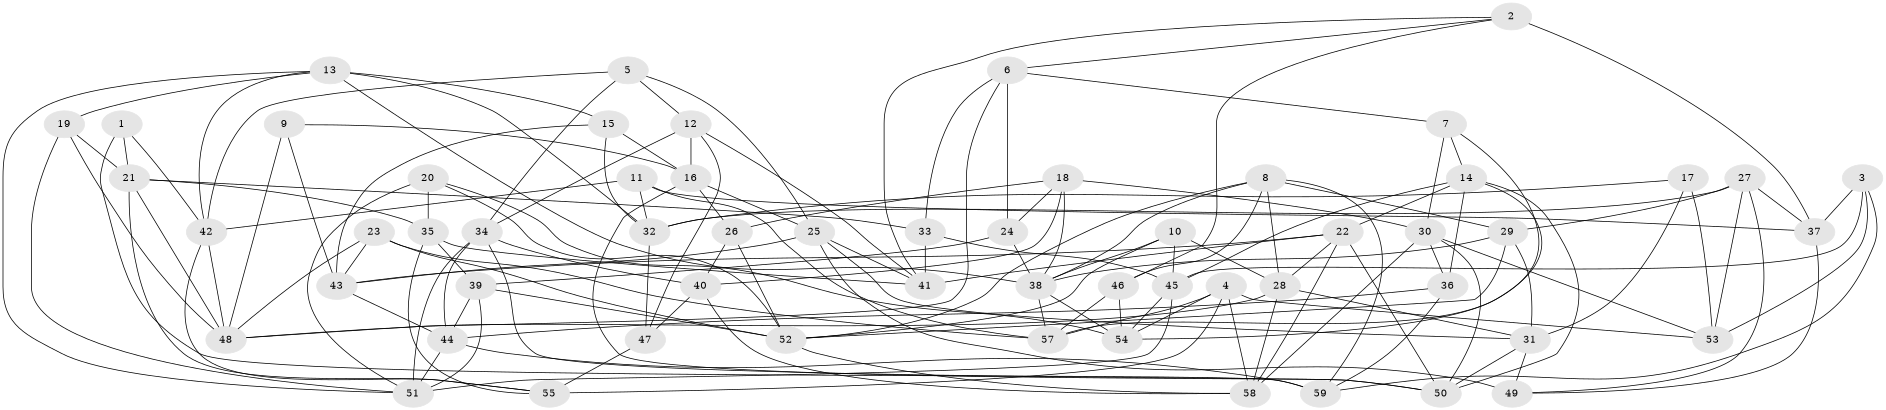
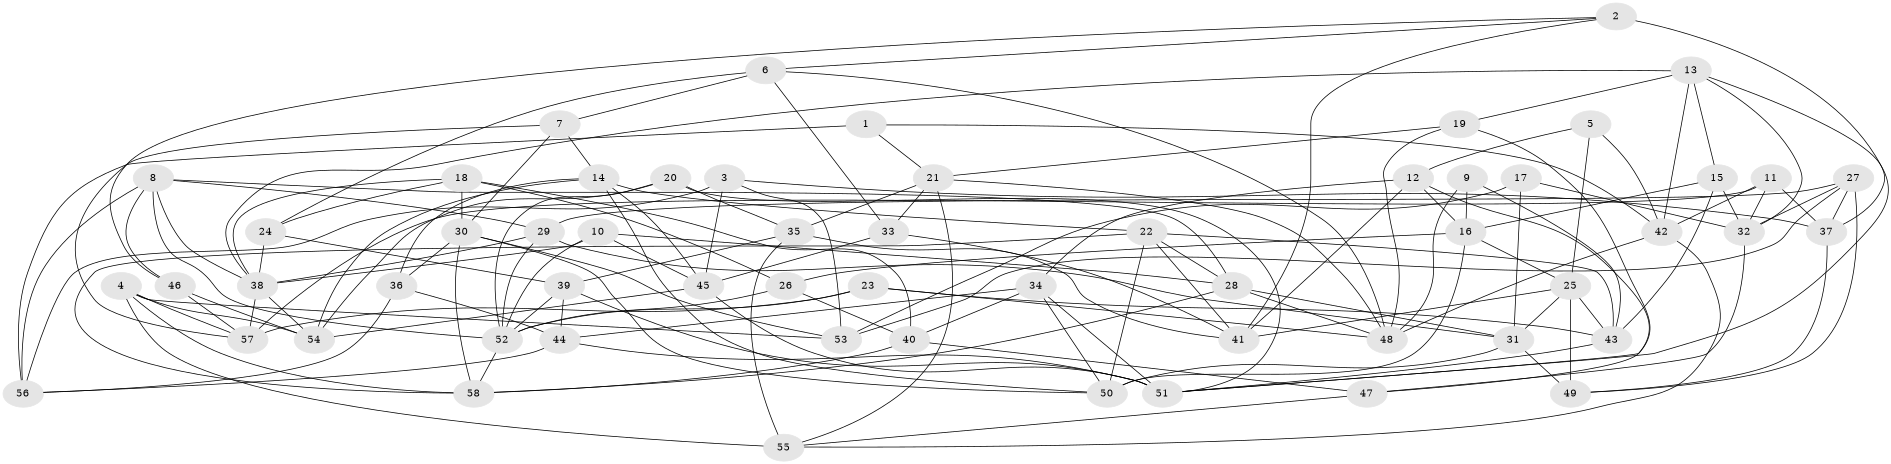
(543, 154) -> none
(392, 313) -> (1439, 366)
(1321, 394) -> (23, 394)
